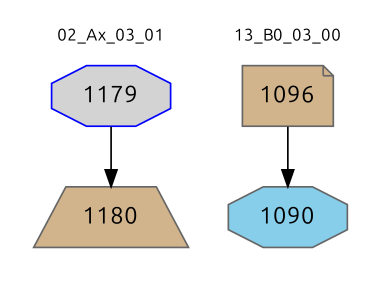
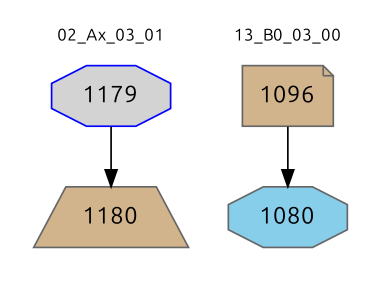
(288, 217) -> (288, 217)
